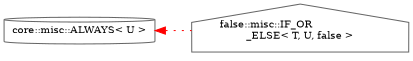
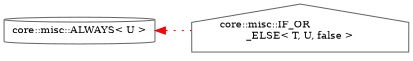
(300, 31) -> (300, 31)
